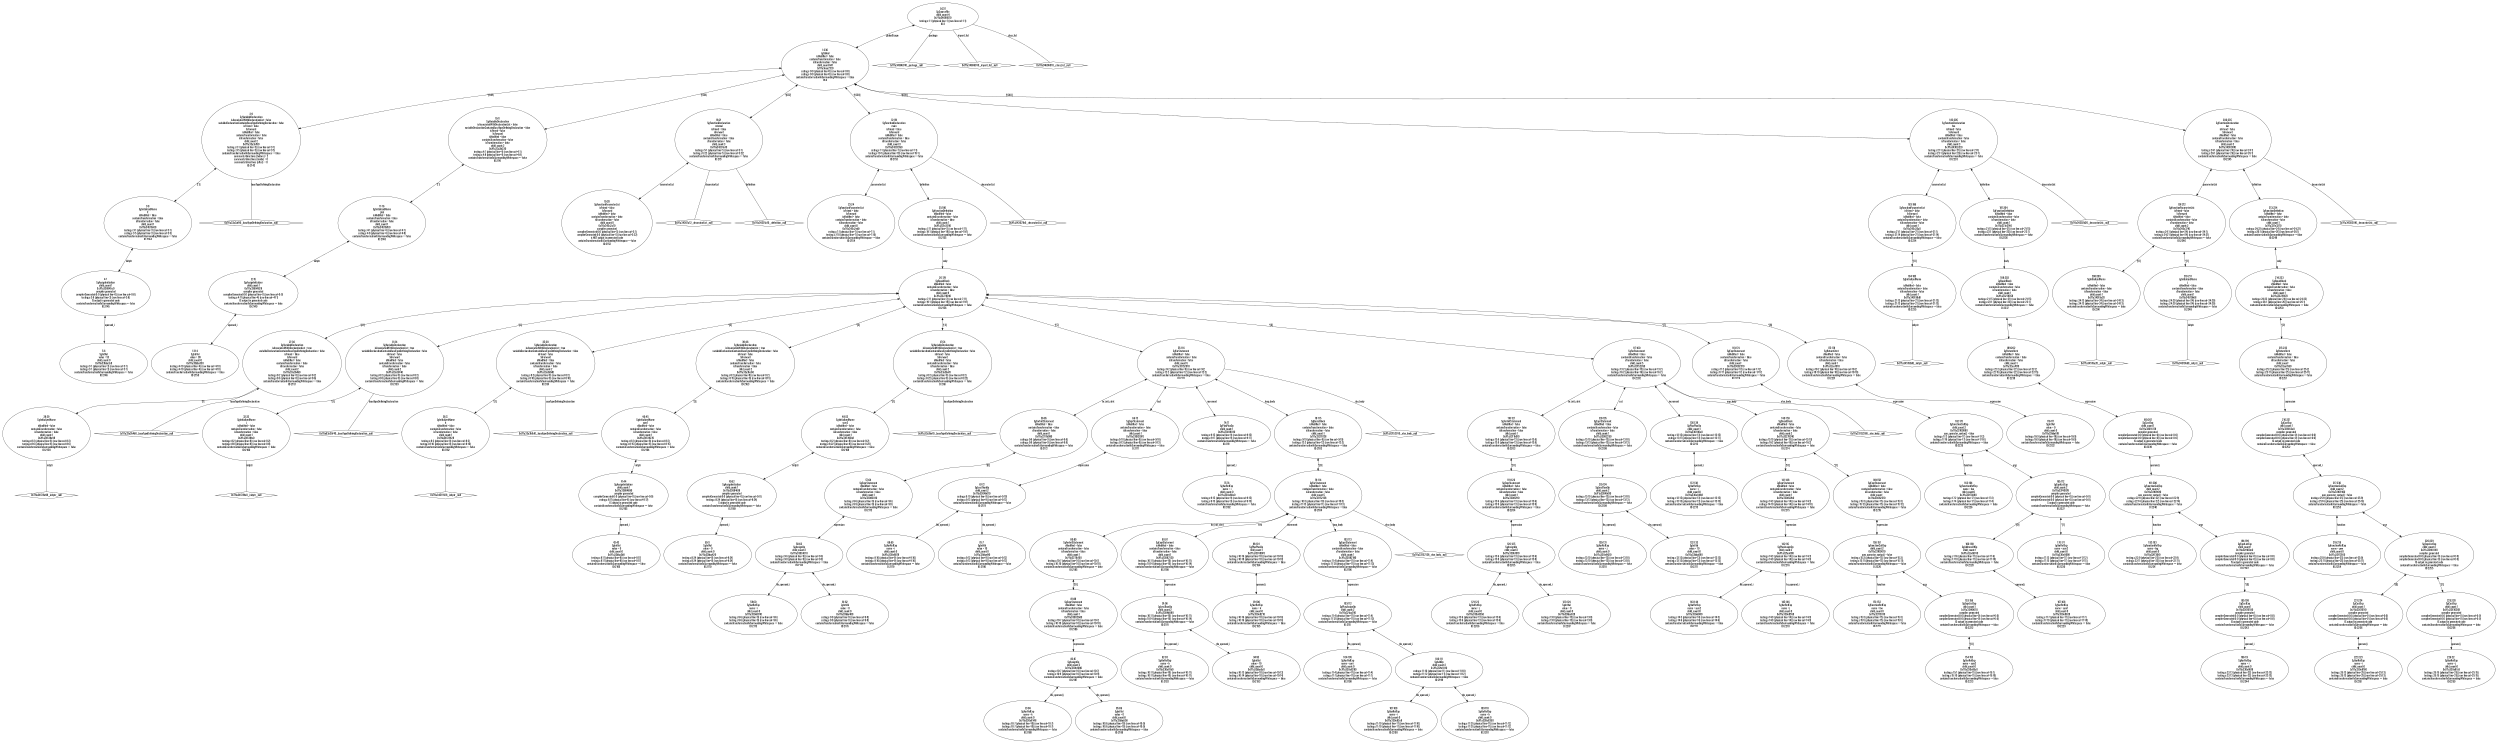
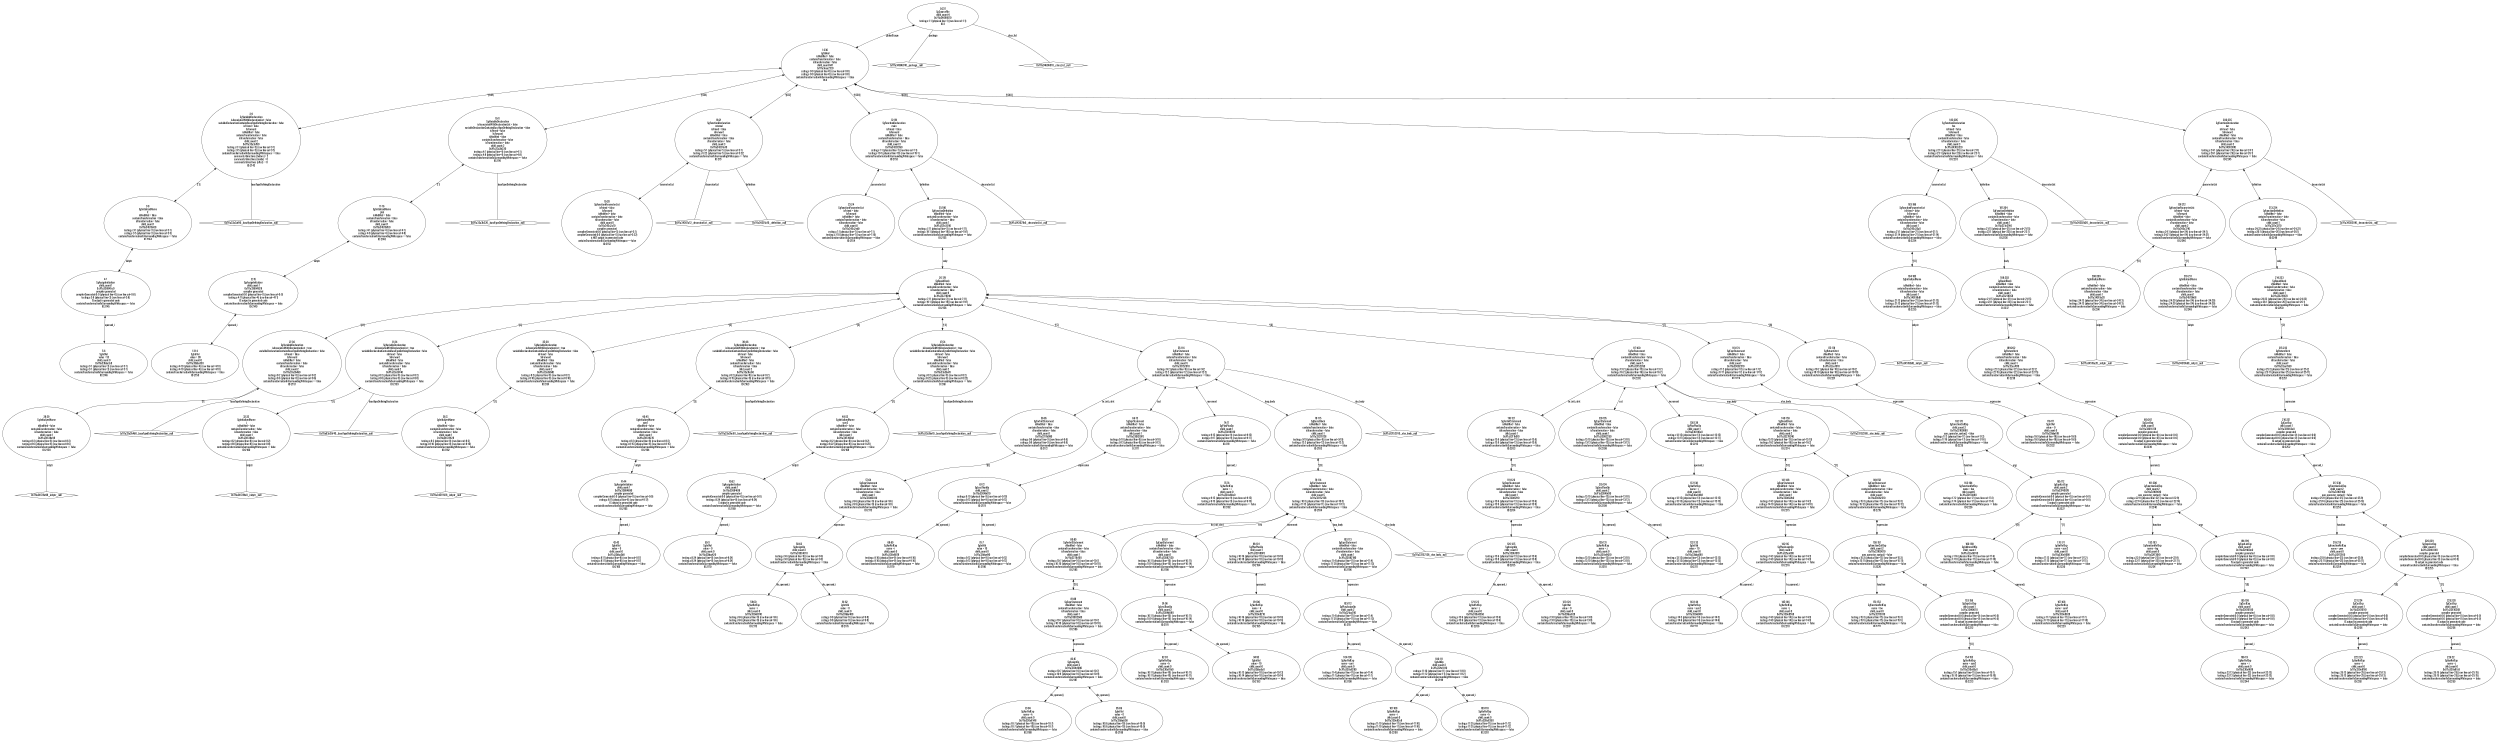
(980, 65) -> none
none -> (498, 223)
(546, 434) -> none
none -> (745, 434)
